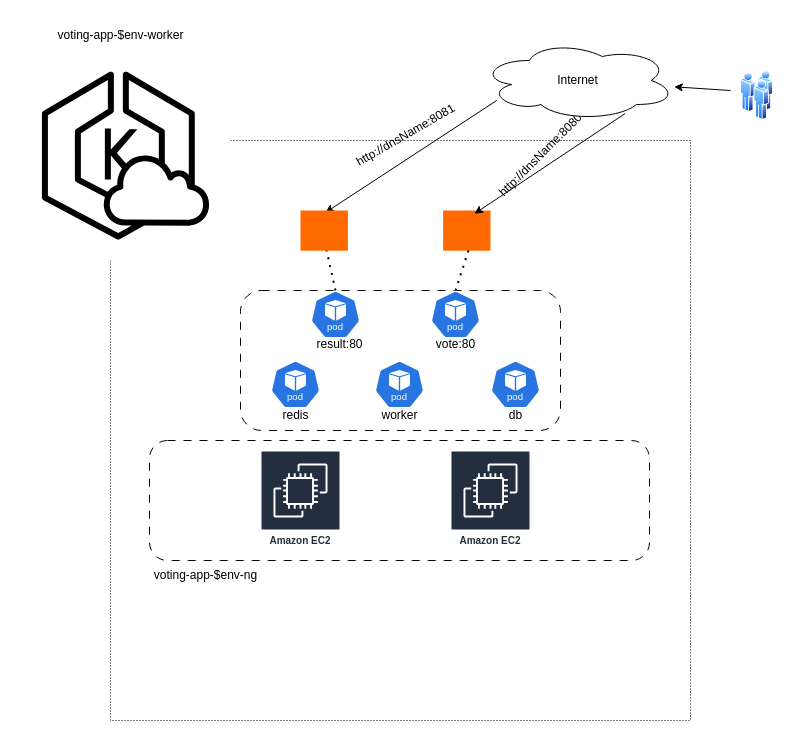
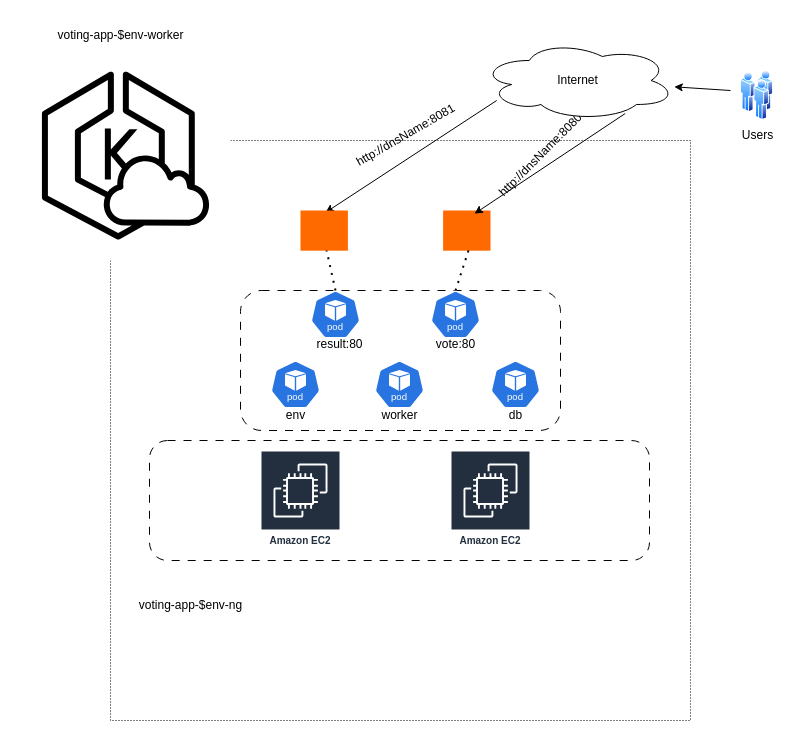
none -> (757, 136)
(296, 416) -> (296, 416)
(206, 576) -> (191, 606)
